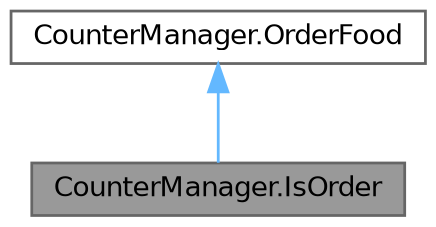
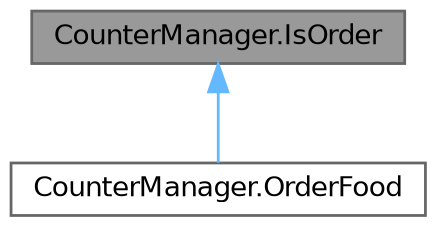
(218, 127) -> (218, 127)
